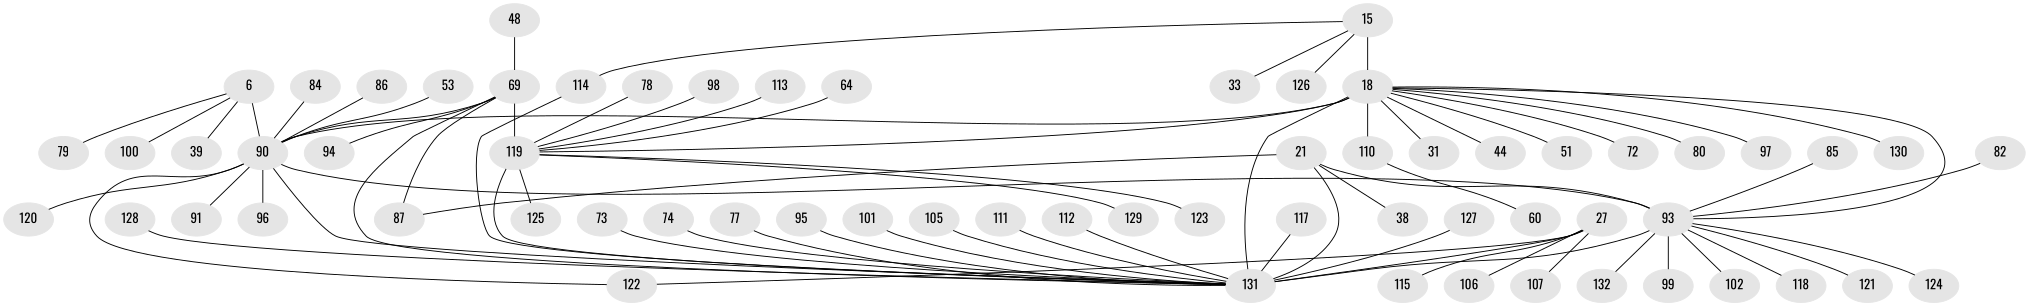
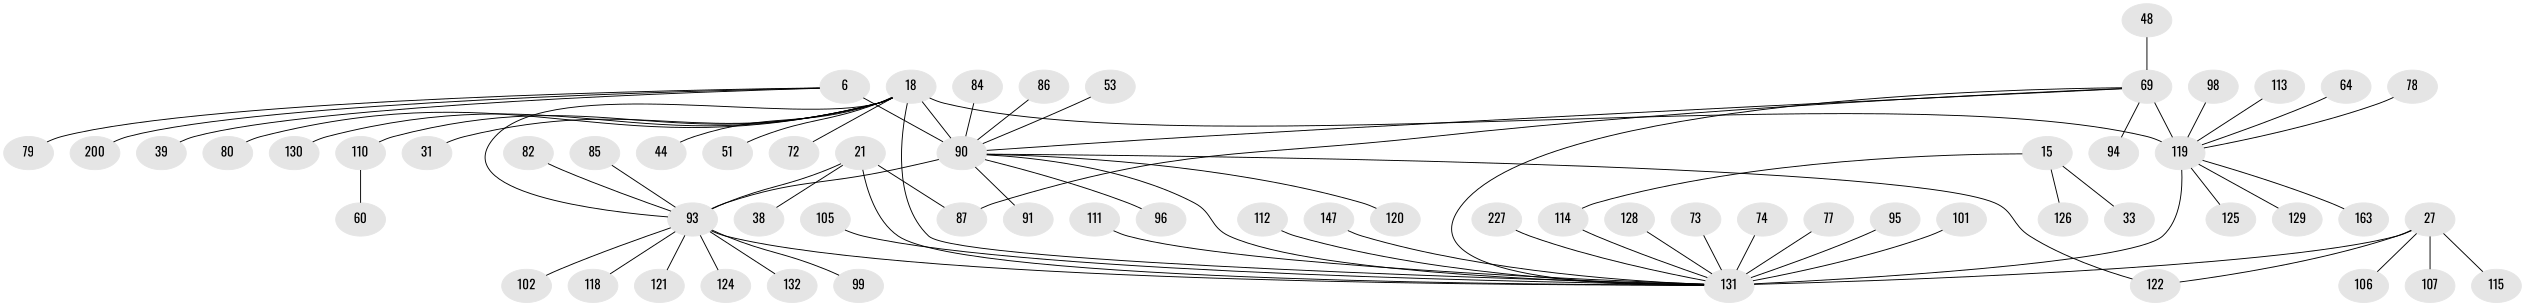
(1368, 54) -> none
(130, 153) -> (95, 153)
(1766, 153) -> none
(1200, 219) -> (2364, 219)
(1301, 219) -> (1329, 219)
(1469, 219) -> (1497, 219)
